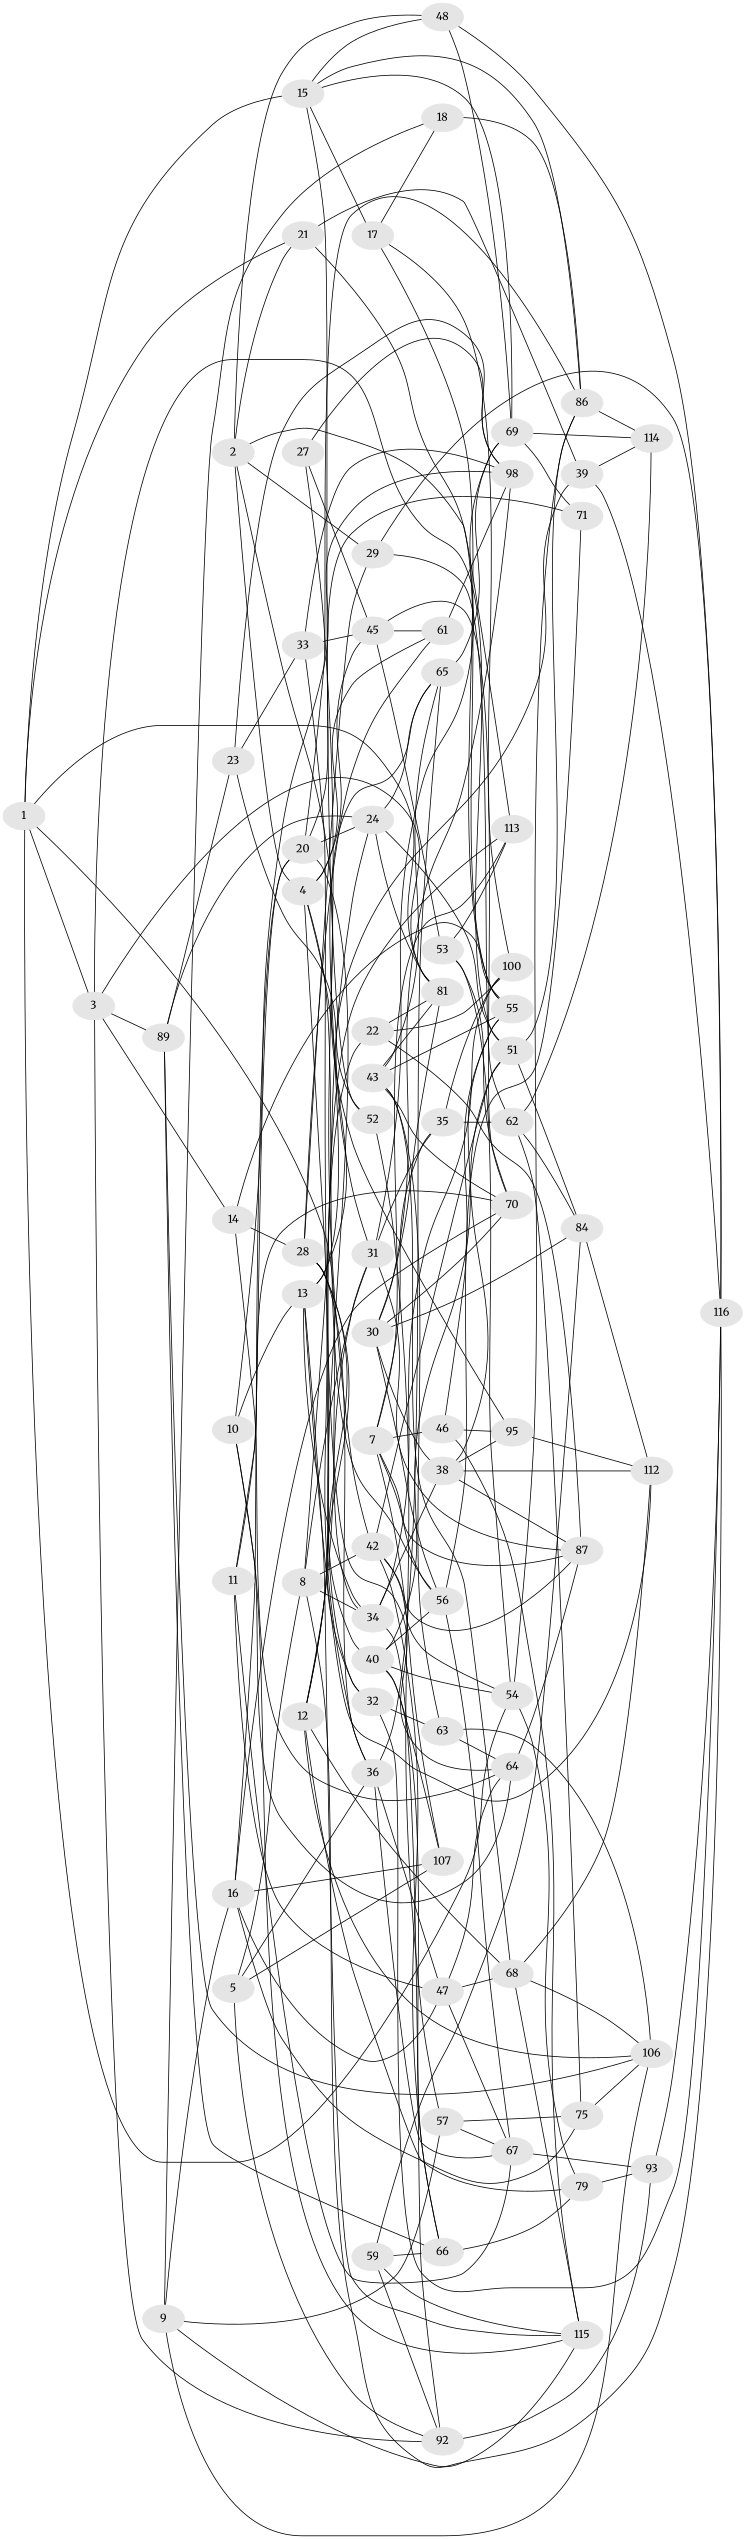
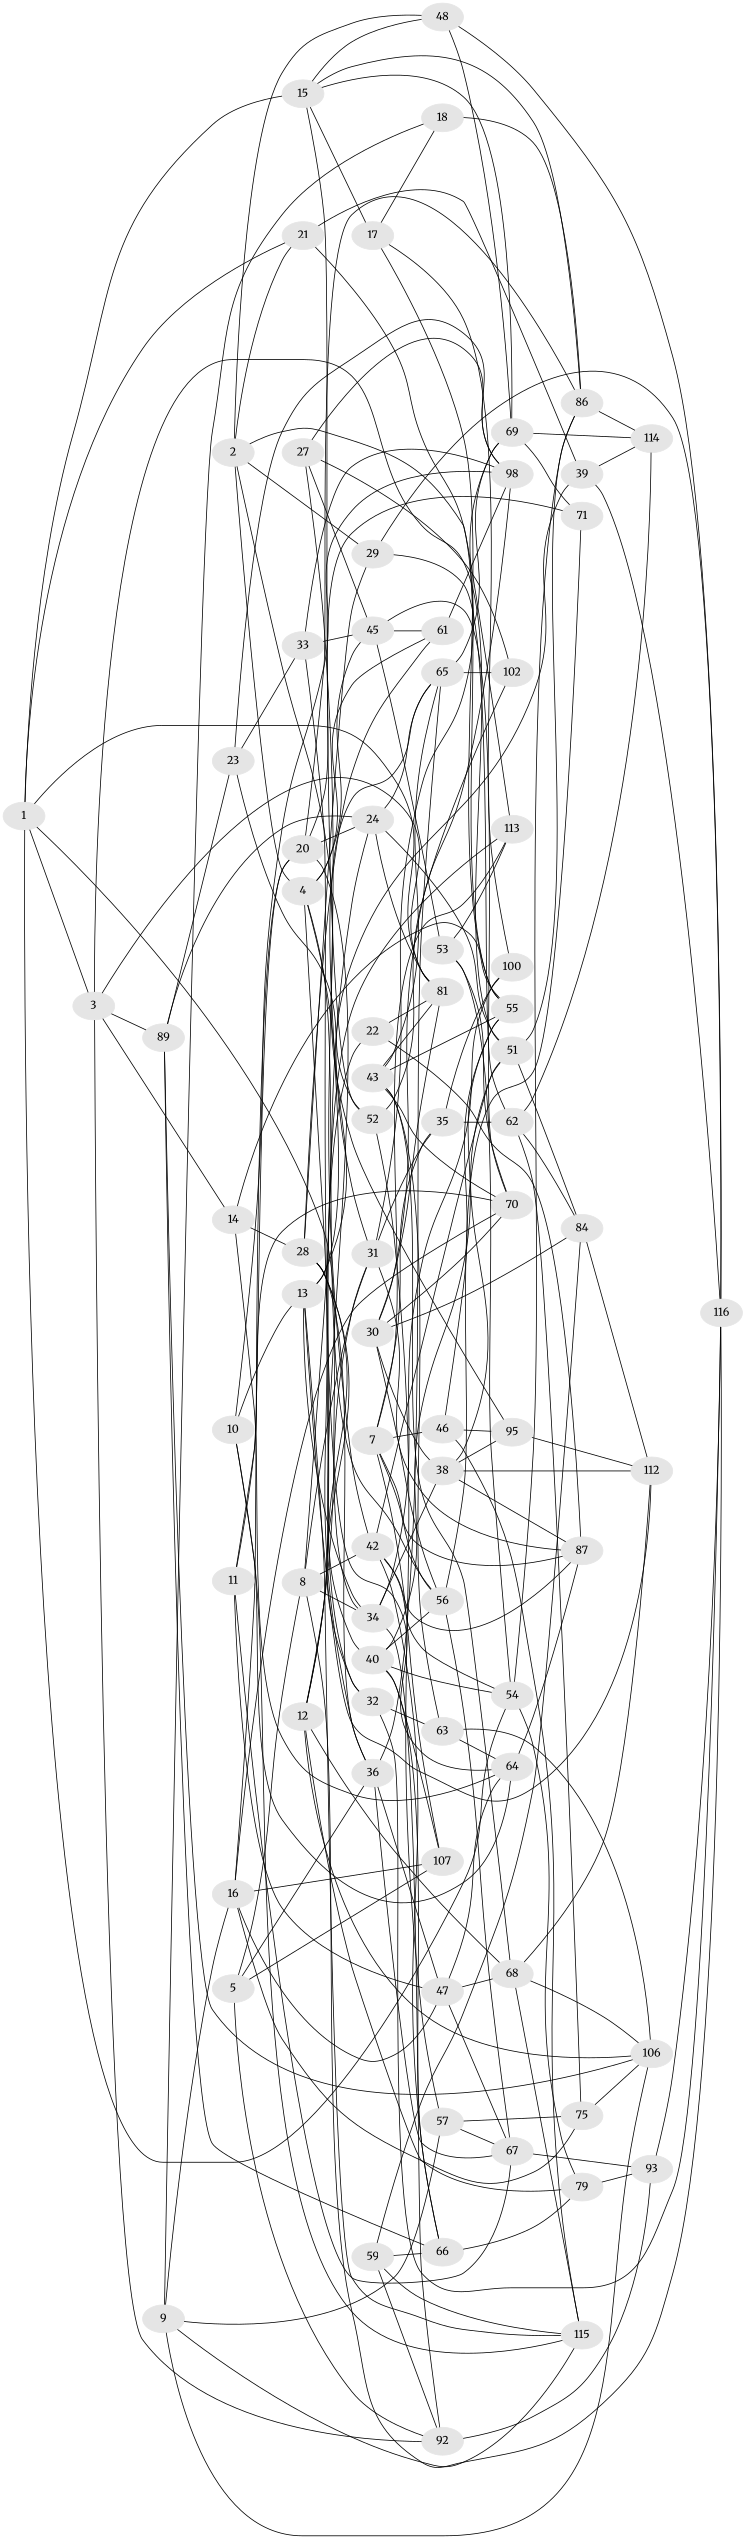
none -> (512, 673)
(453, 1017) -> none
